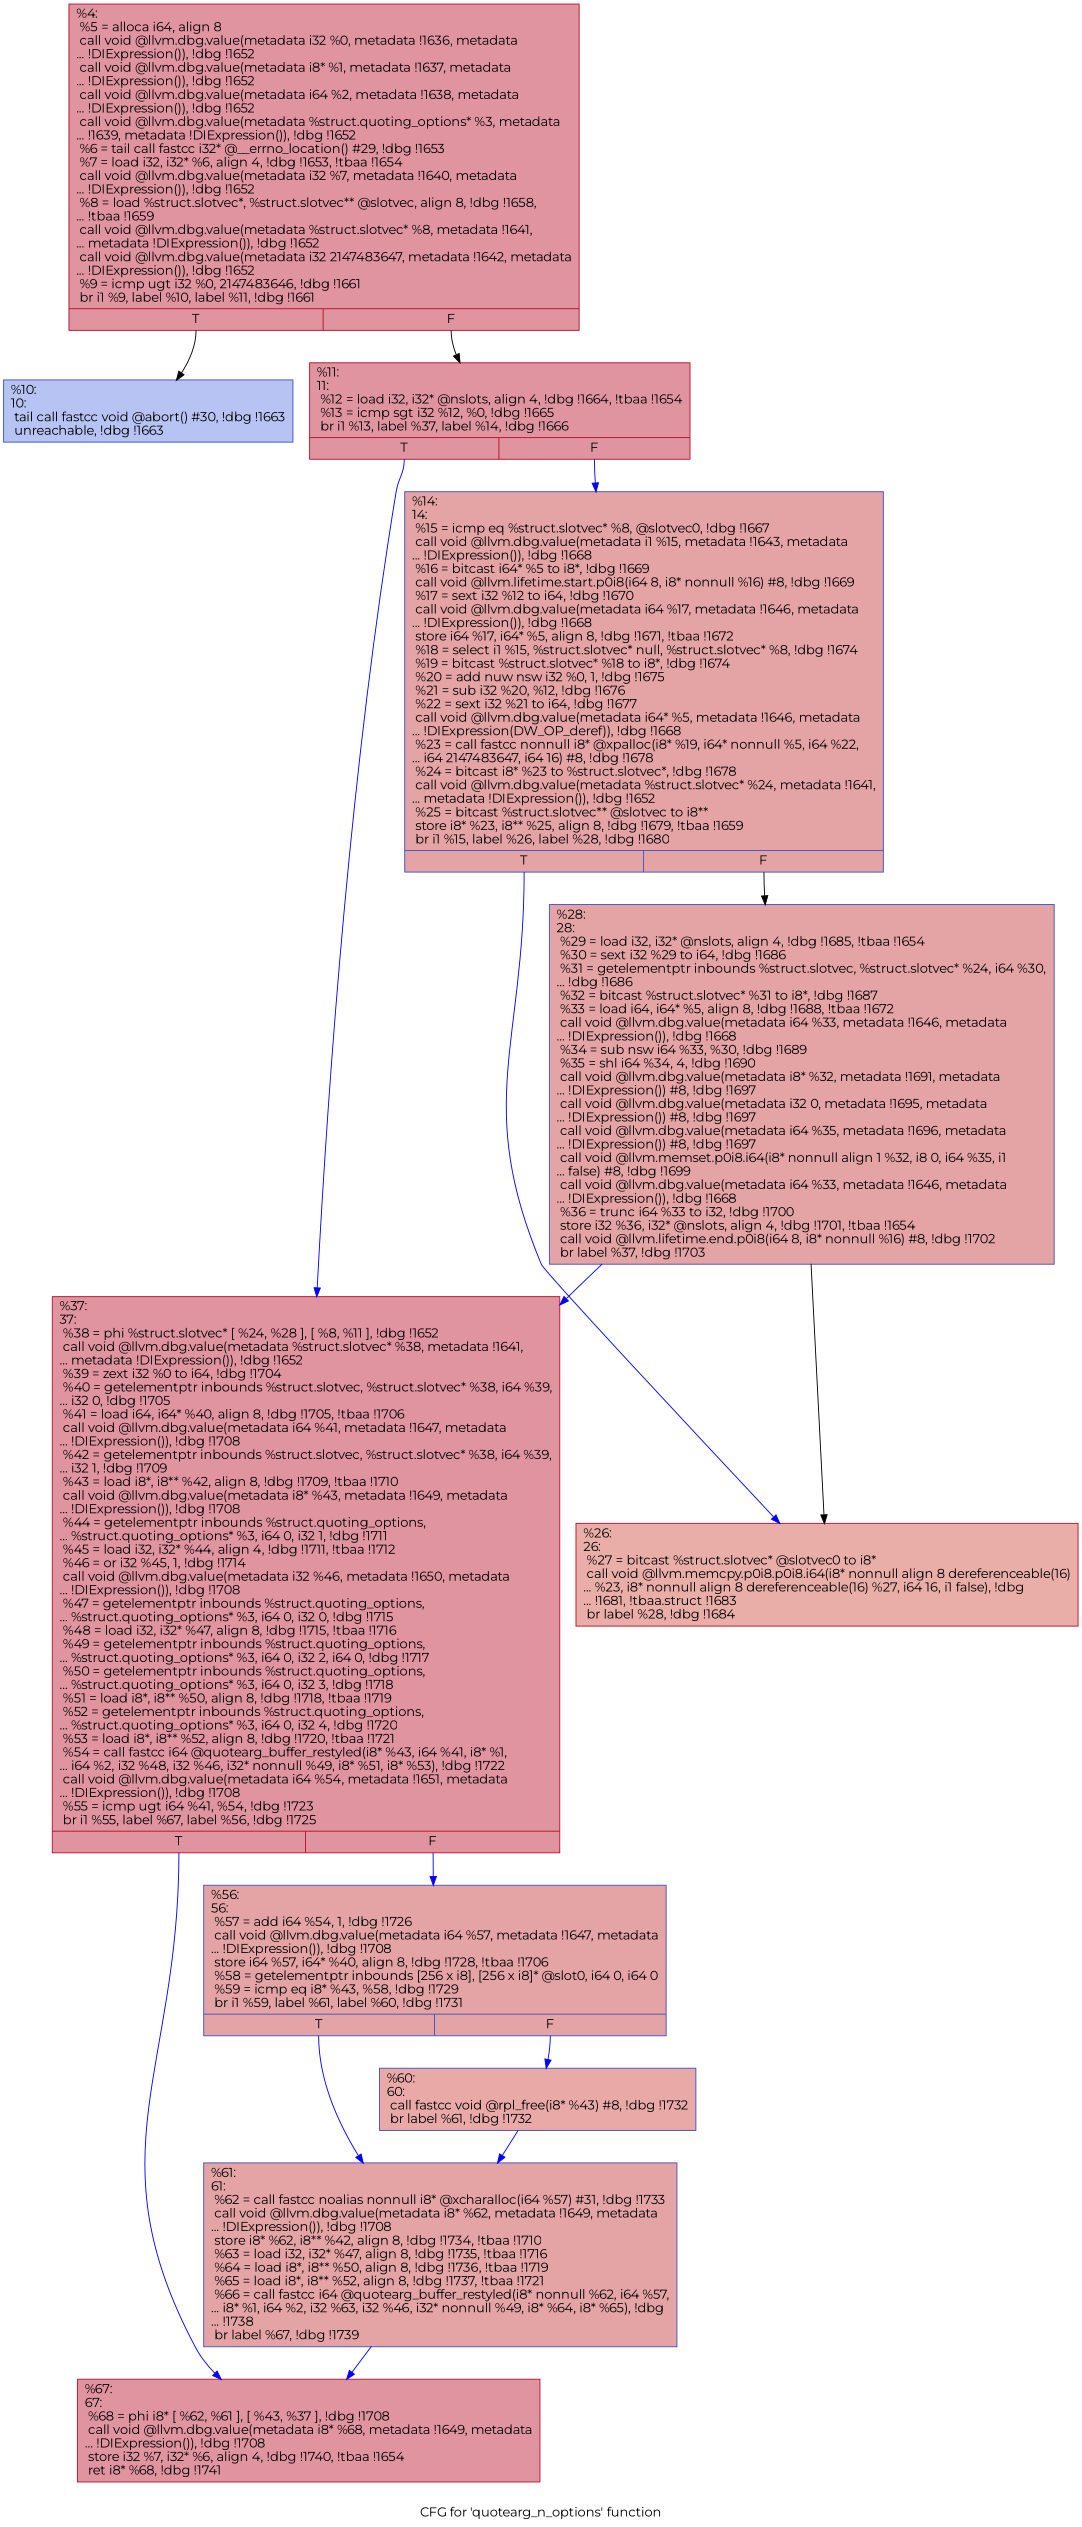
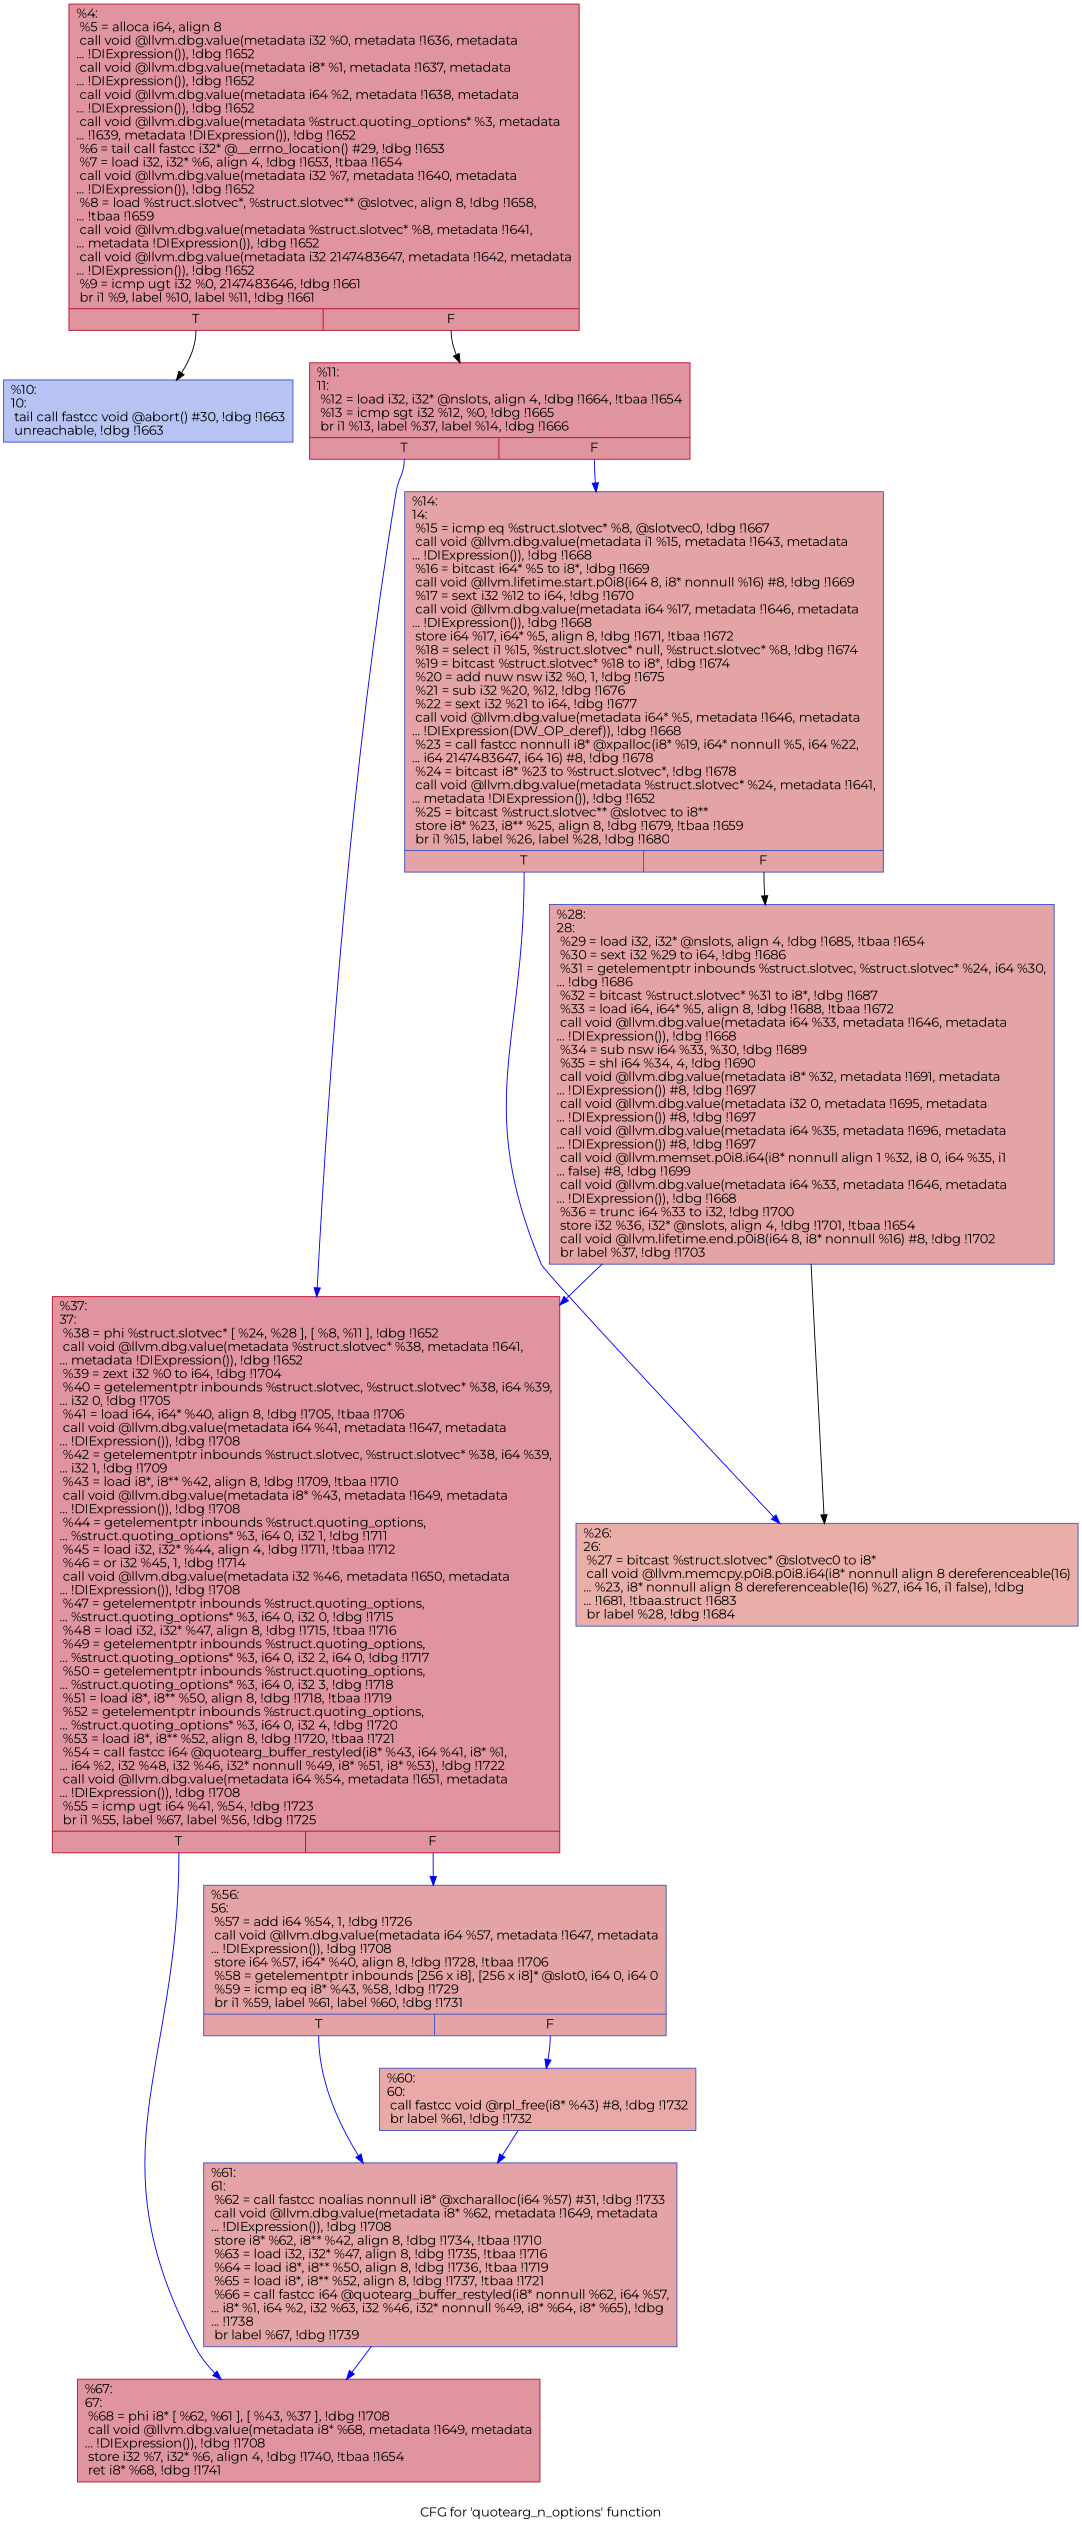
(827, 1575) -> (827, 1575)
